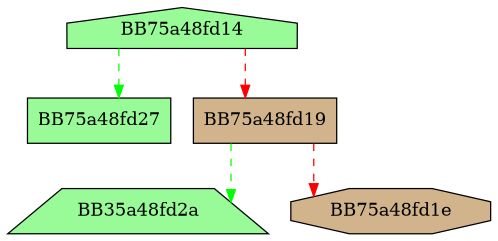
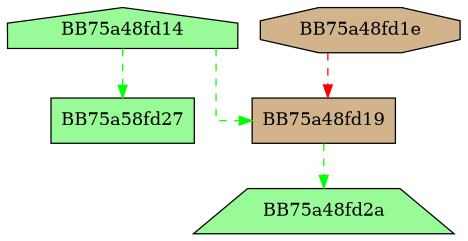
(245, 67) -> (216, 96)
(99, 121) -> (123, 121)
(314, 164) -> (328, 69)
(138, 211) -> (324, 211)
